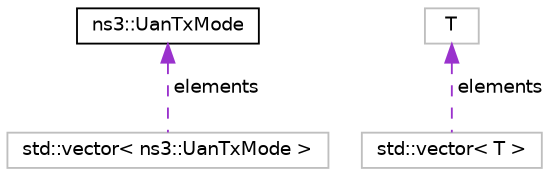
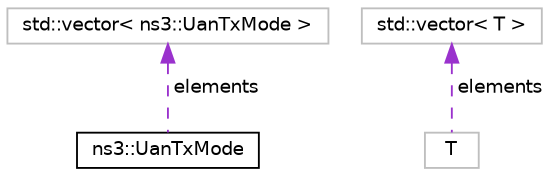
(168, 98) -> (168, 98)
(452, 98) -> (452, 98)
